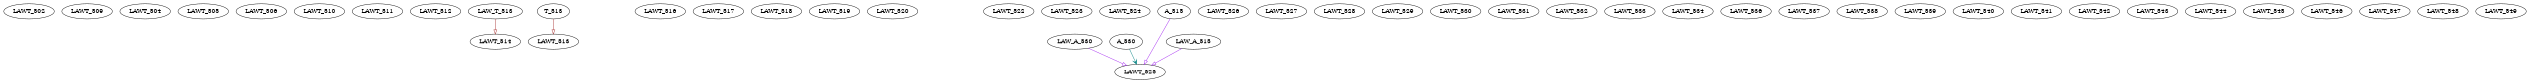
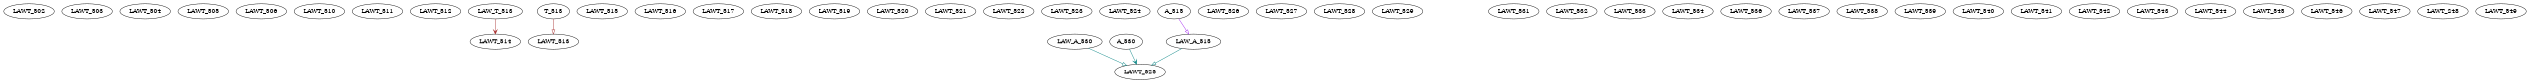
(87, 11) -> (87, 11)
none -> (602, 11)
none -> (951, 11)
(1456, 11) -> none
(2443, 11) -> (2443, 11)
(495, 24) -> (495, 24)
(1158, 40) -> (1183, 25)
(1106, 56) -> (1106, 56)
(1169, 56) -> (1169, 56)
